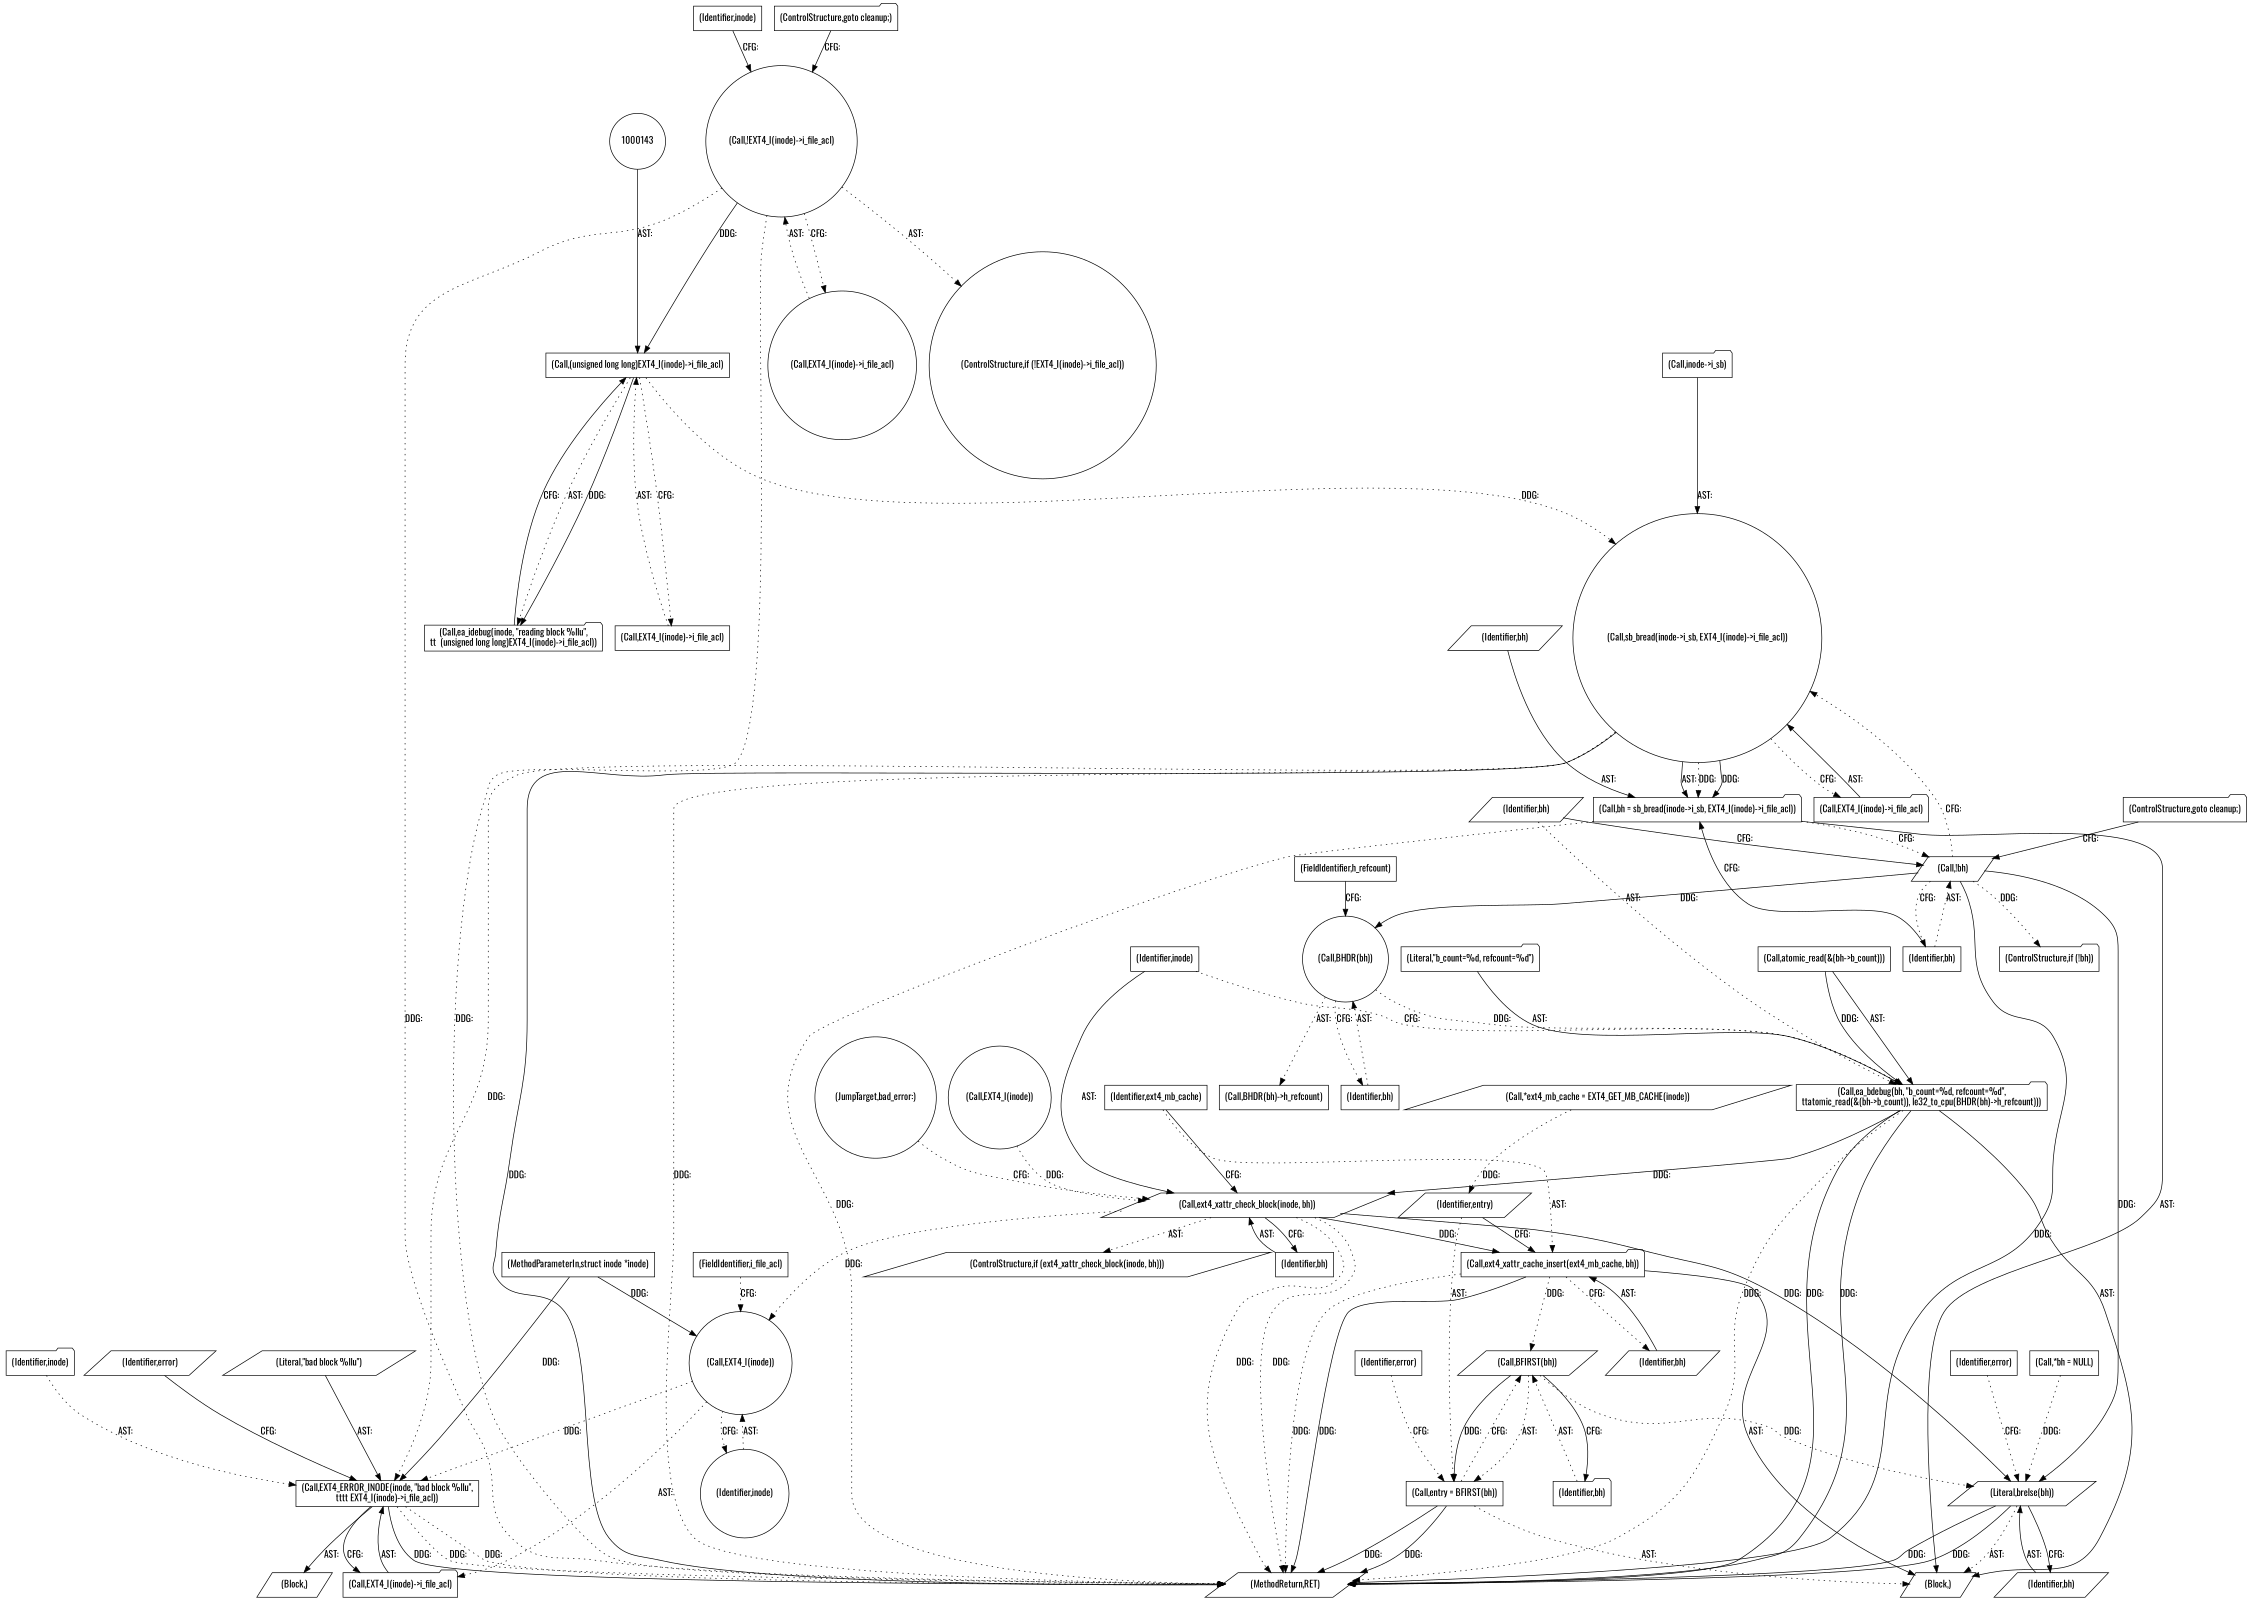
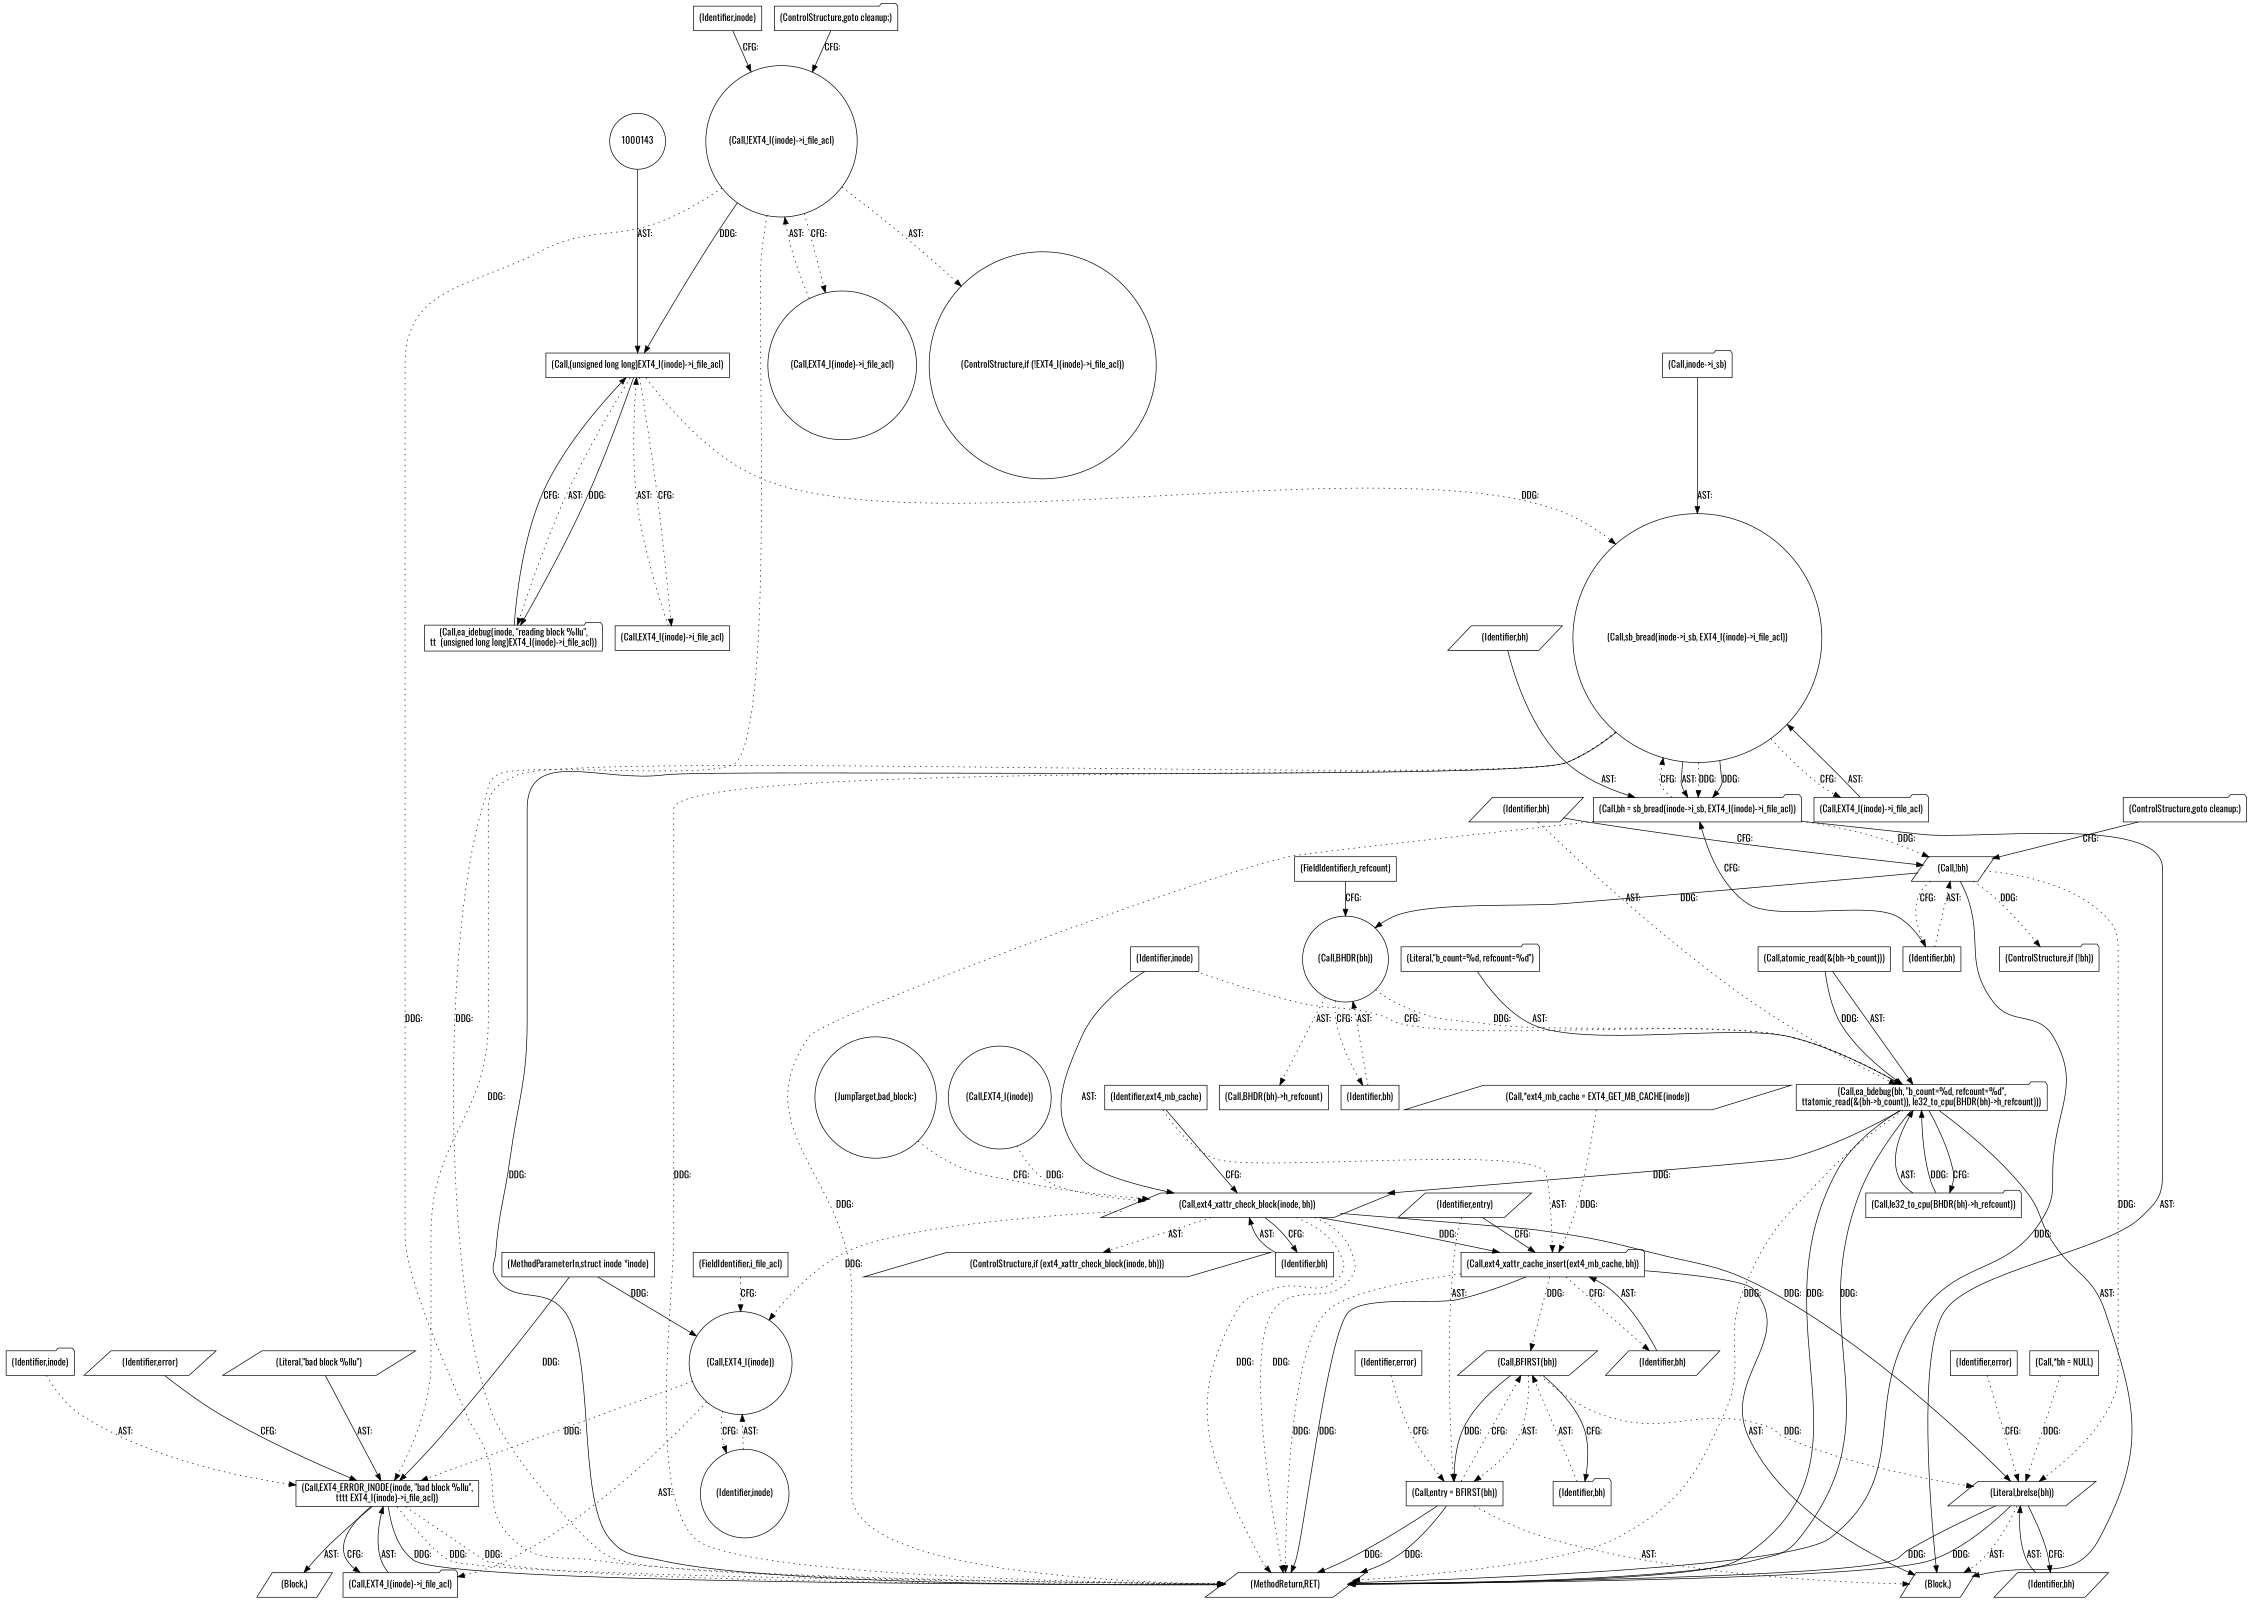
(1904, 761) -> (1660, 783)
(1908, 839) -> (1908, 839)
(876, 1098) -> (876, 1098)
(1516, 1142) -> (1583, 1183)
(2118, 1143) -> (2118, 1143)
none -> (1944, 1205)
